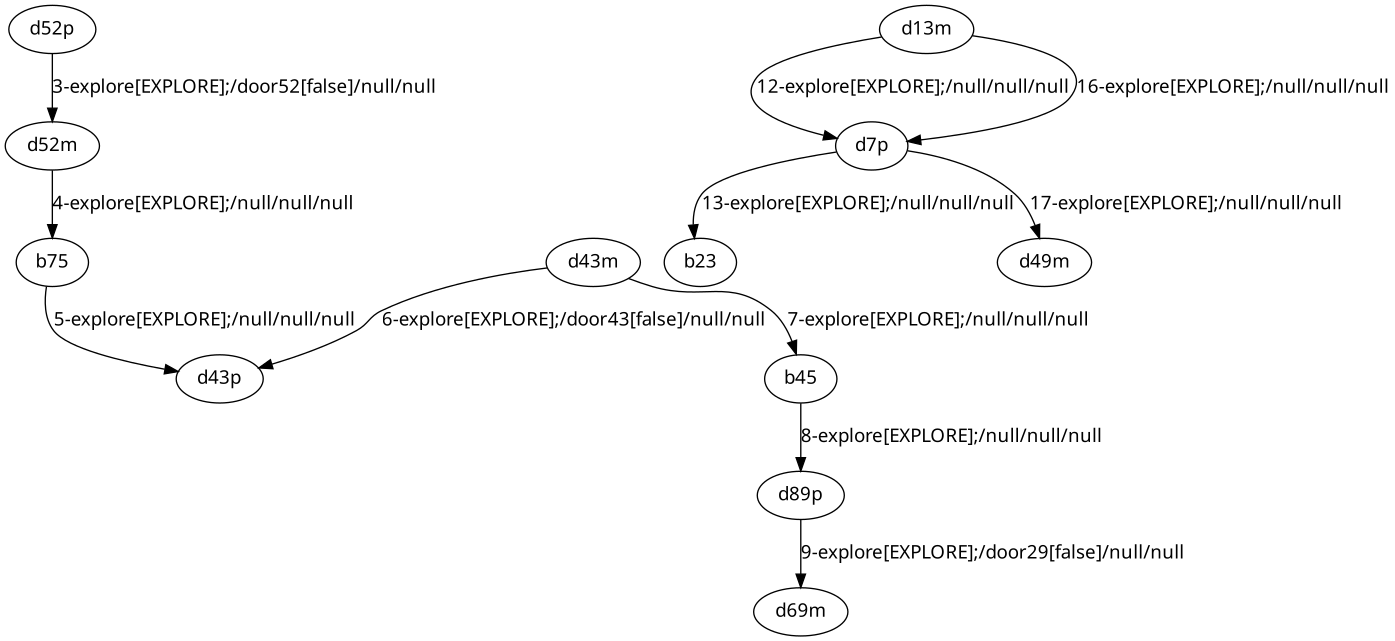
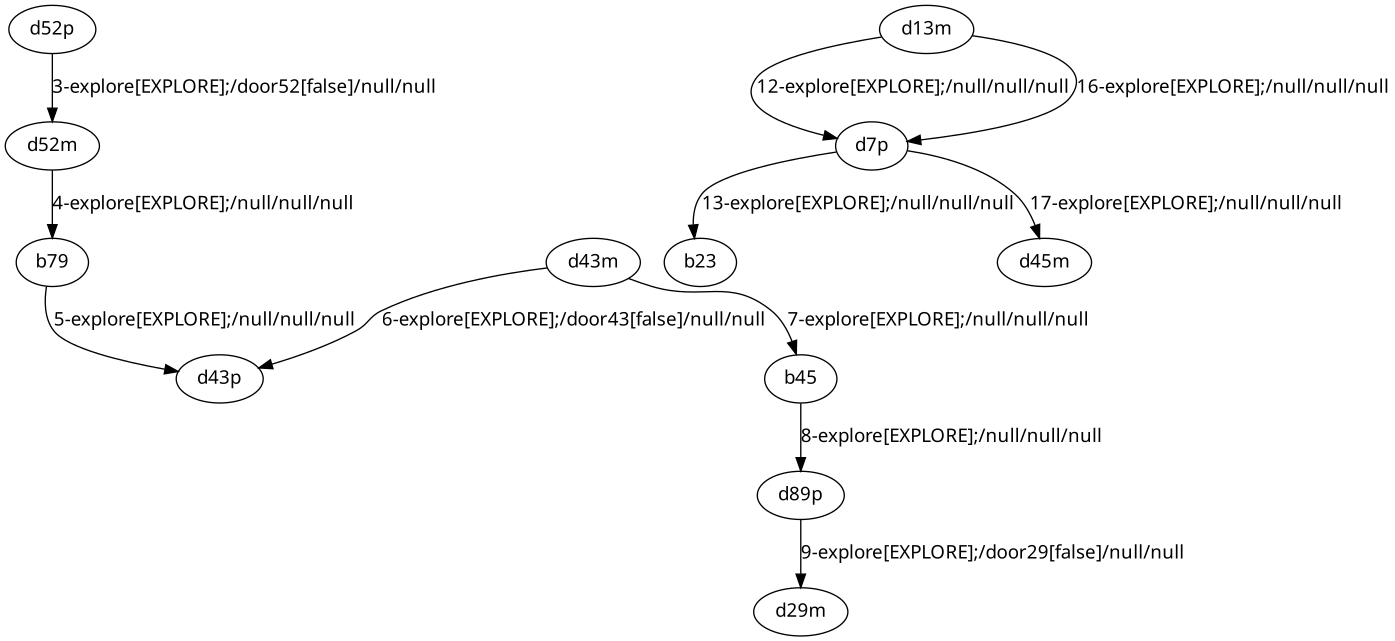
(52, 262) -> (52, 262)
(1044, 262) -> (1044, 262)
(801, 612) -> (801, 612)
